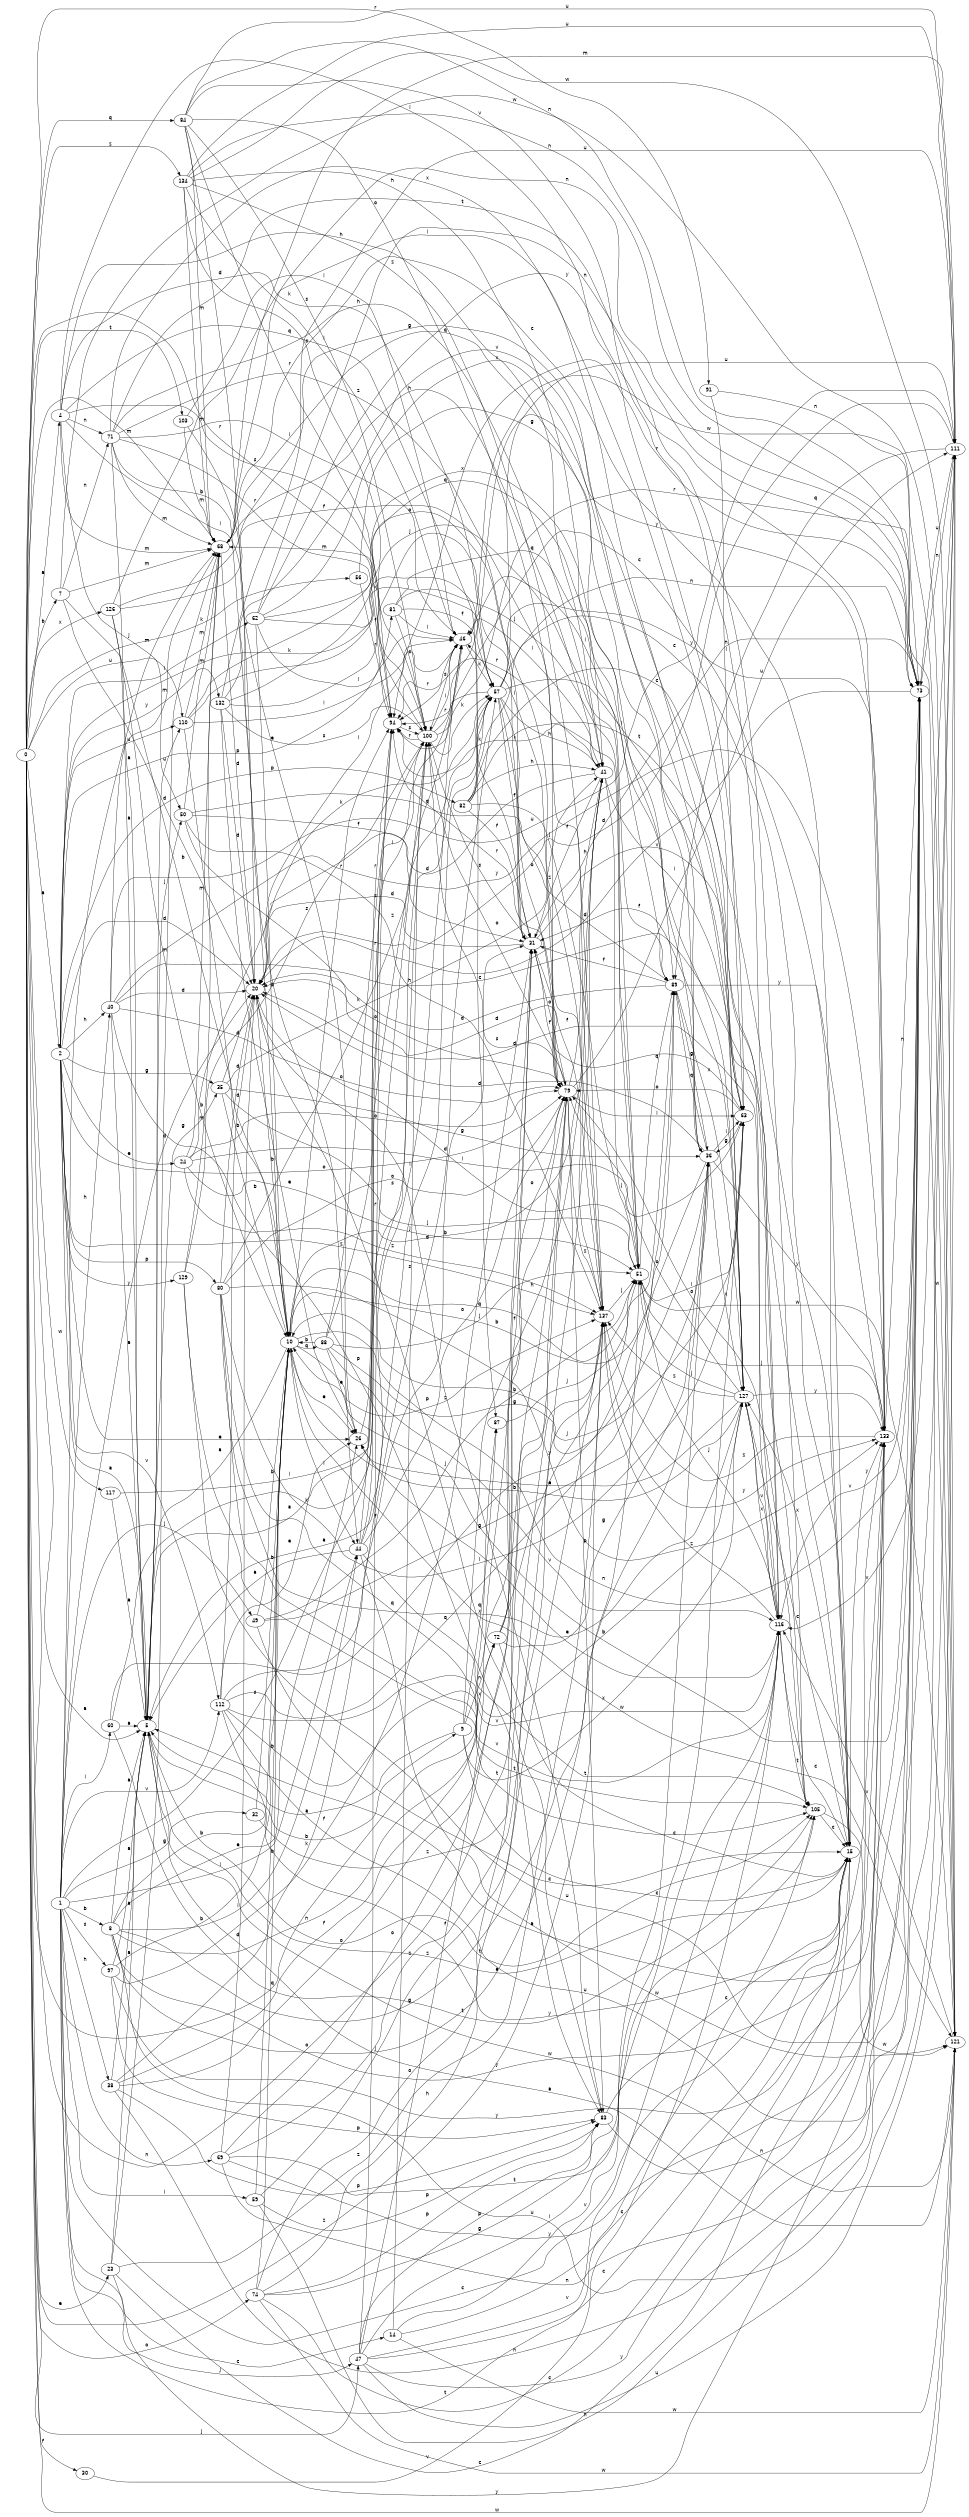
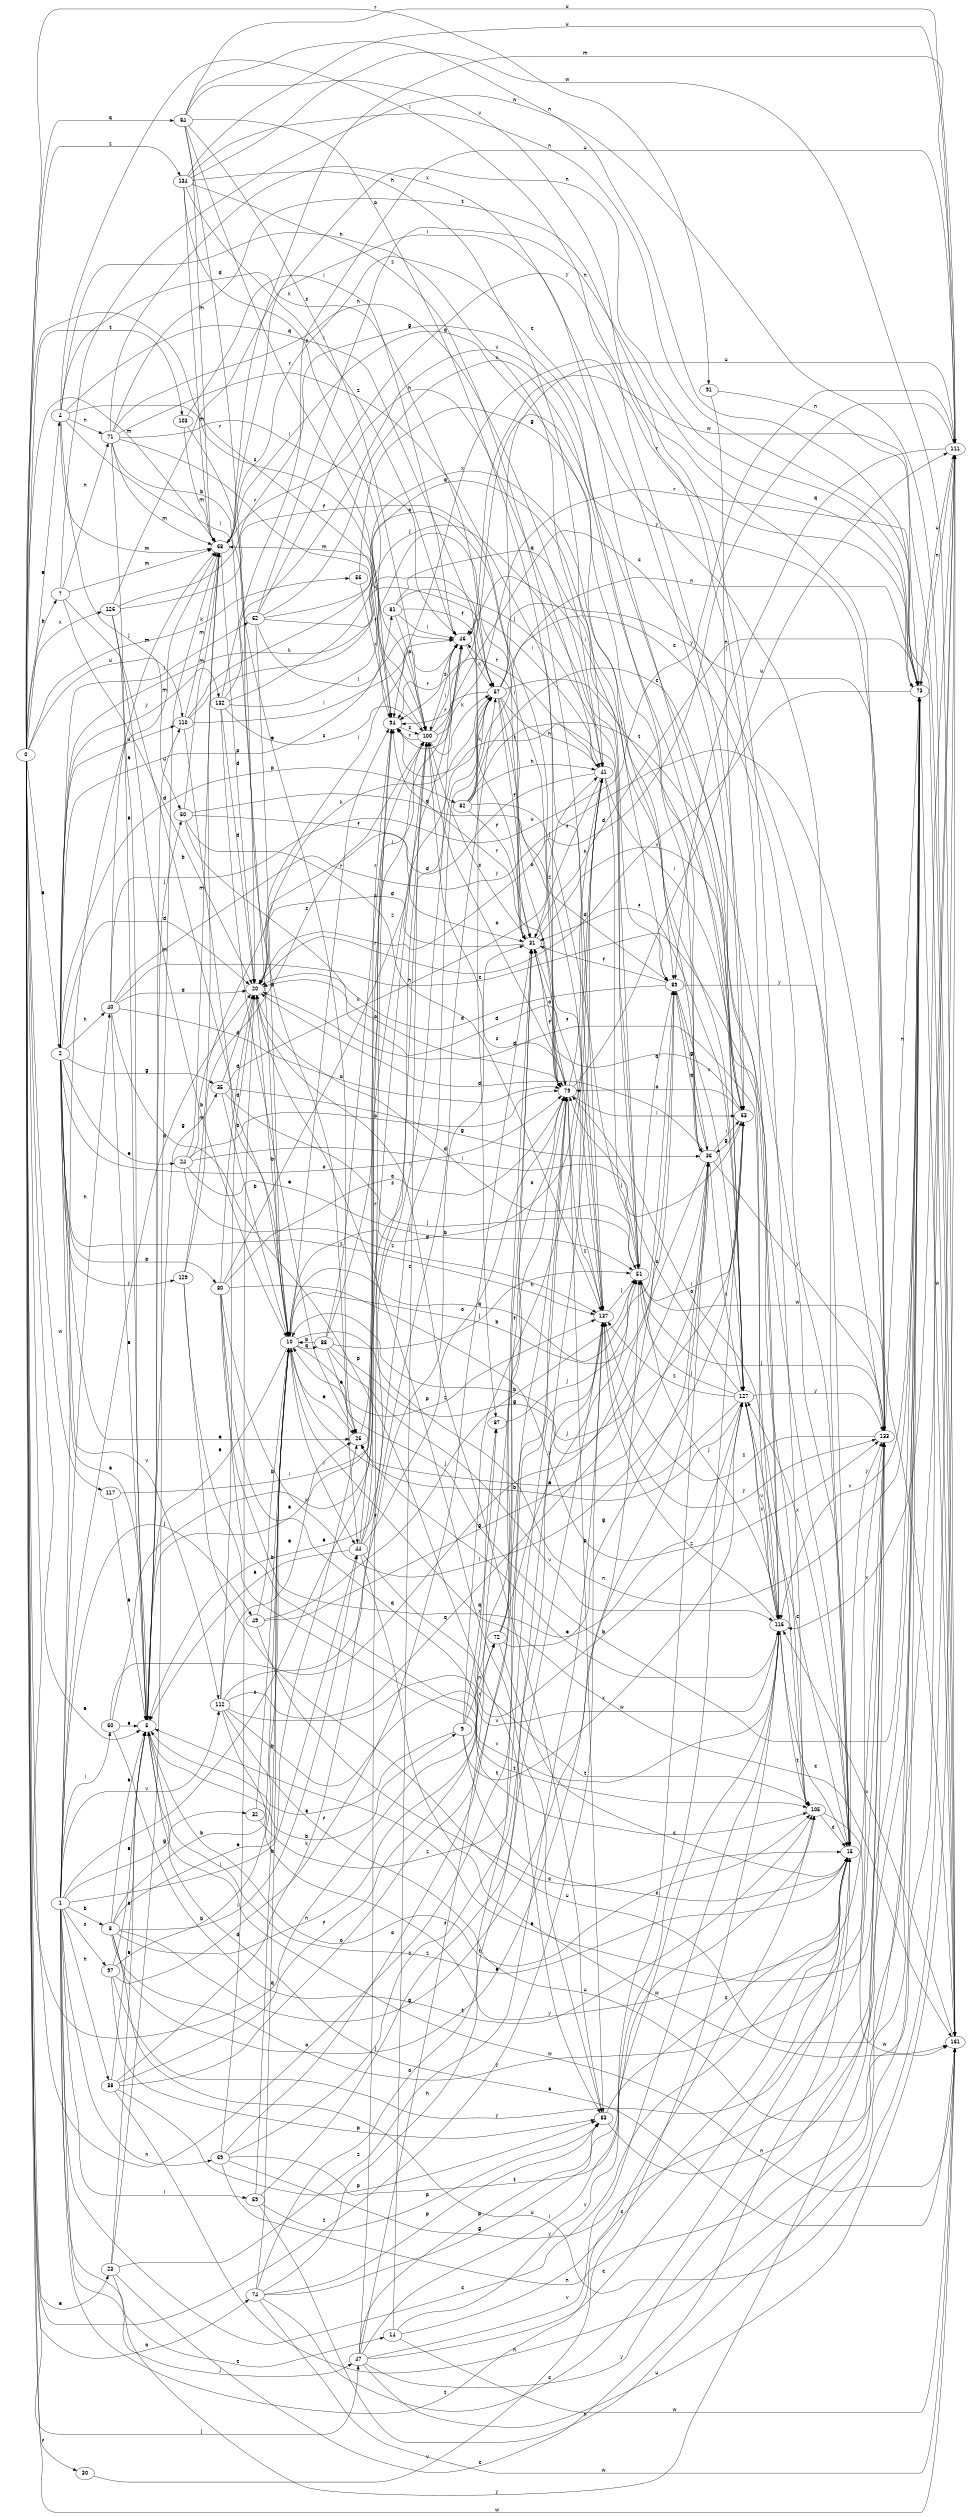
(955, 2042) -> (955, 2042)
